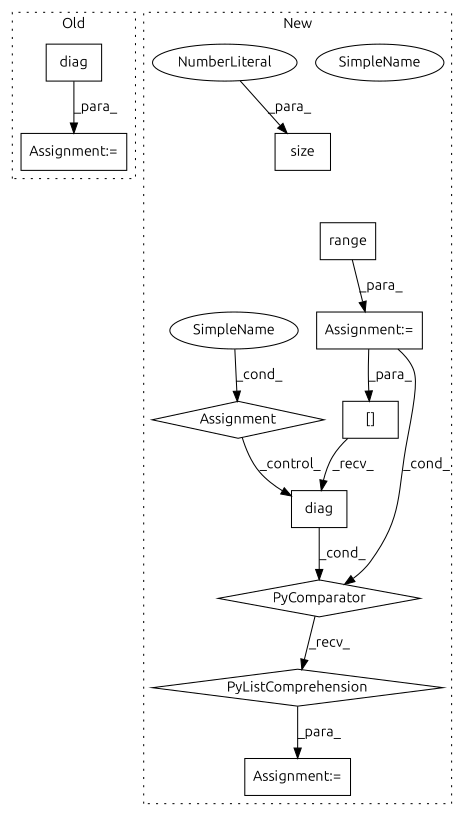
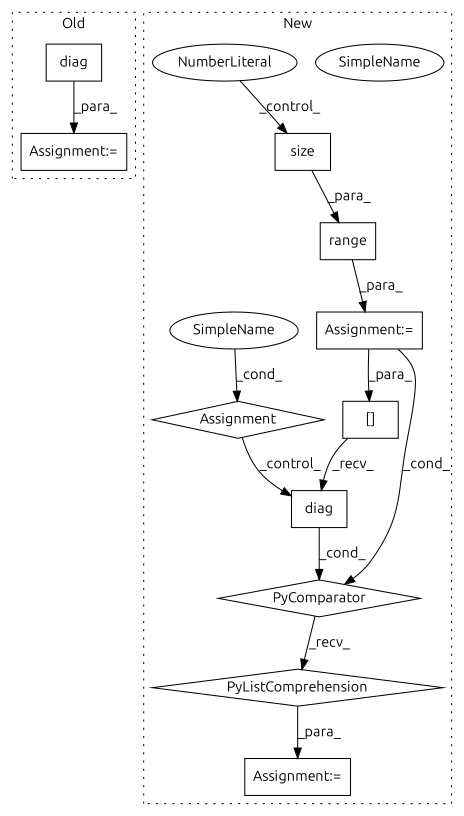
(290, 107) -> (290, 107)
none -> (323, 192)
